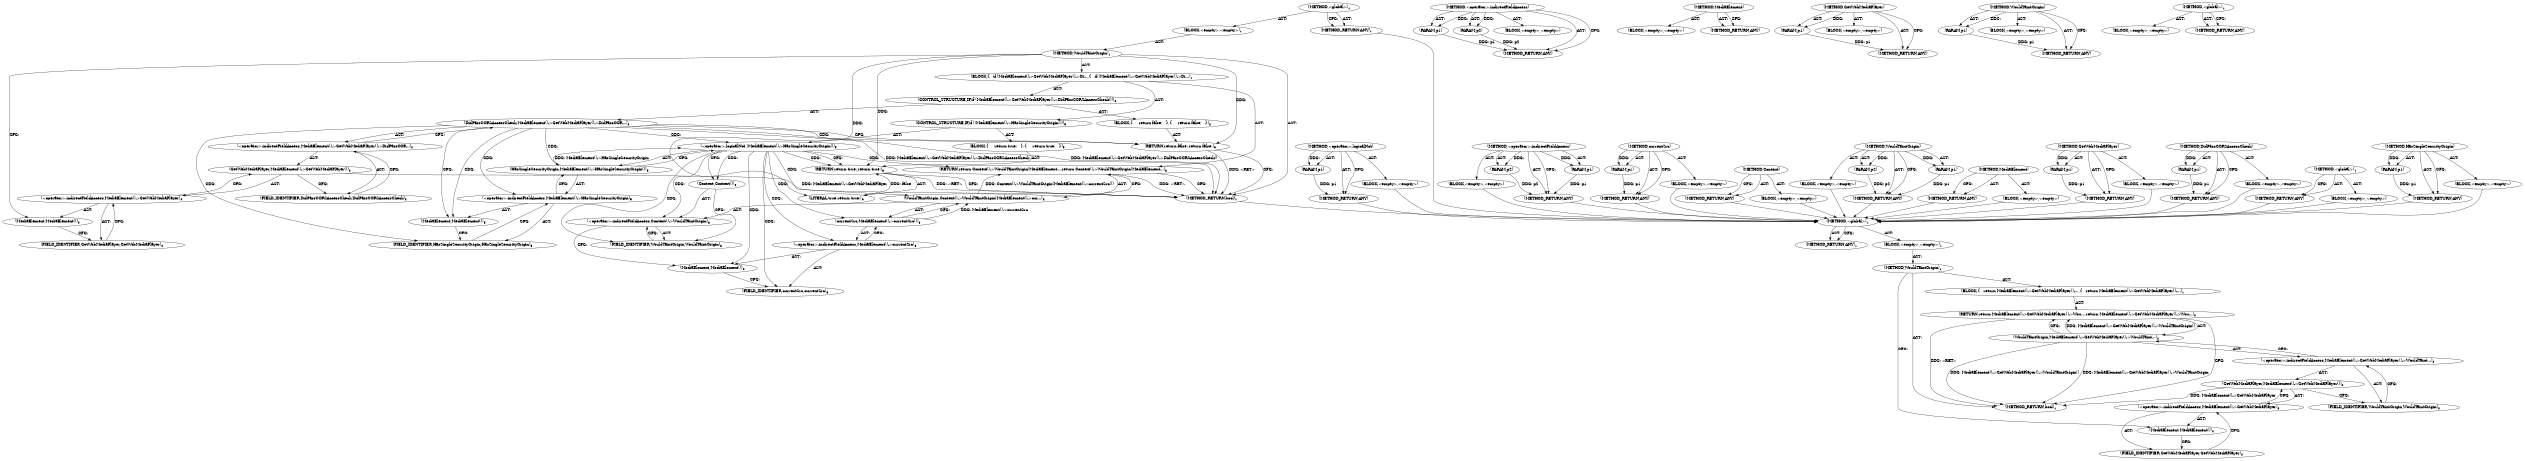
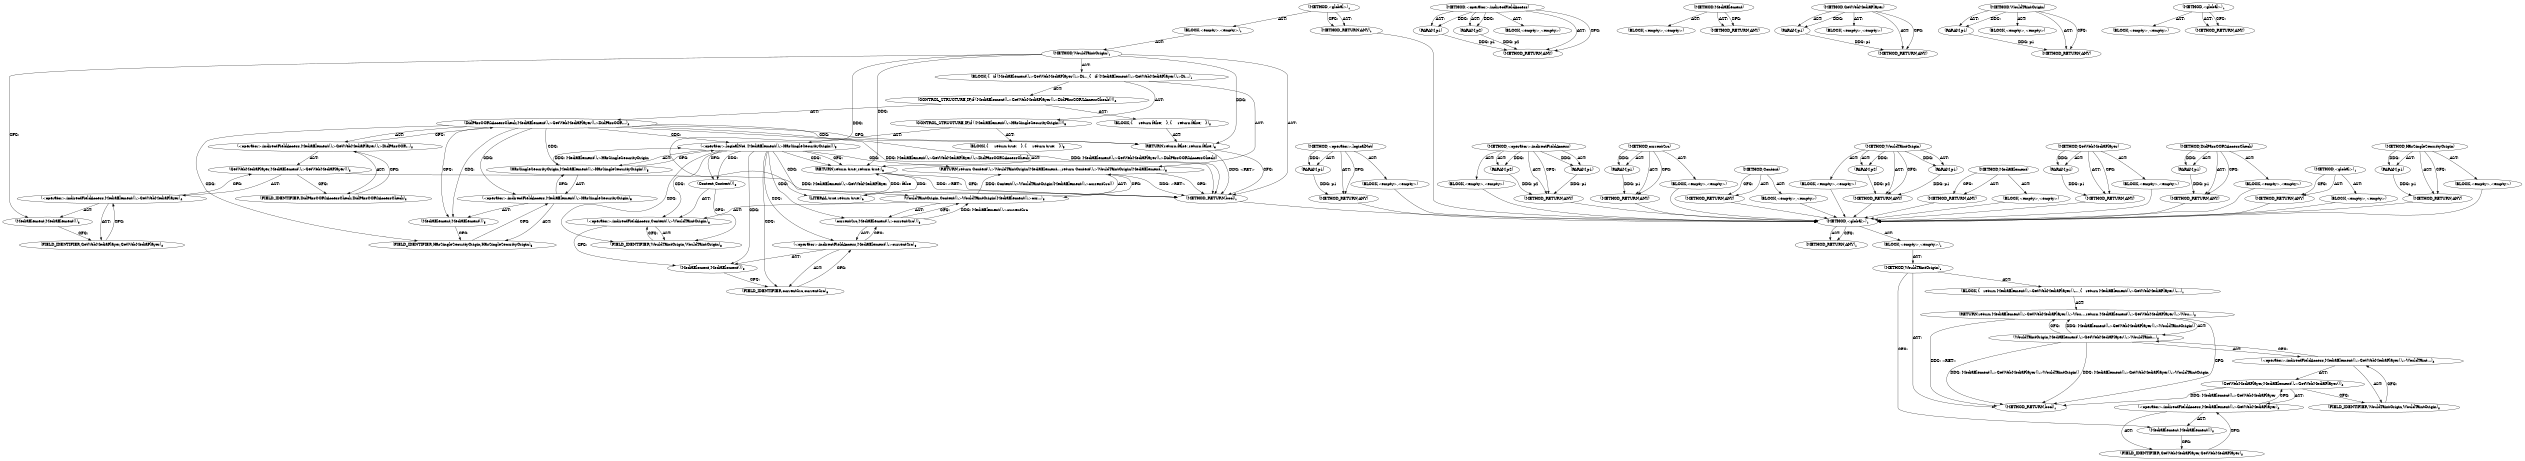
(922, 184) -> (922, 184)
none -> (825, 273)
